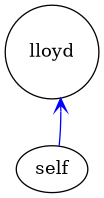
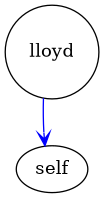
(60, 129) -> (43, 115)
